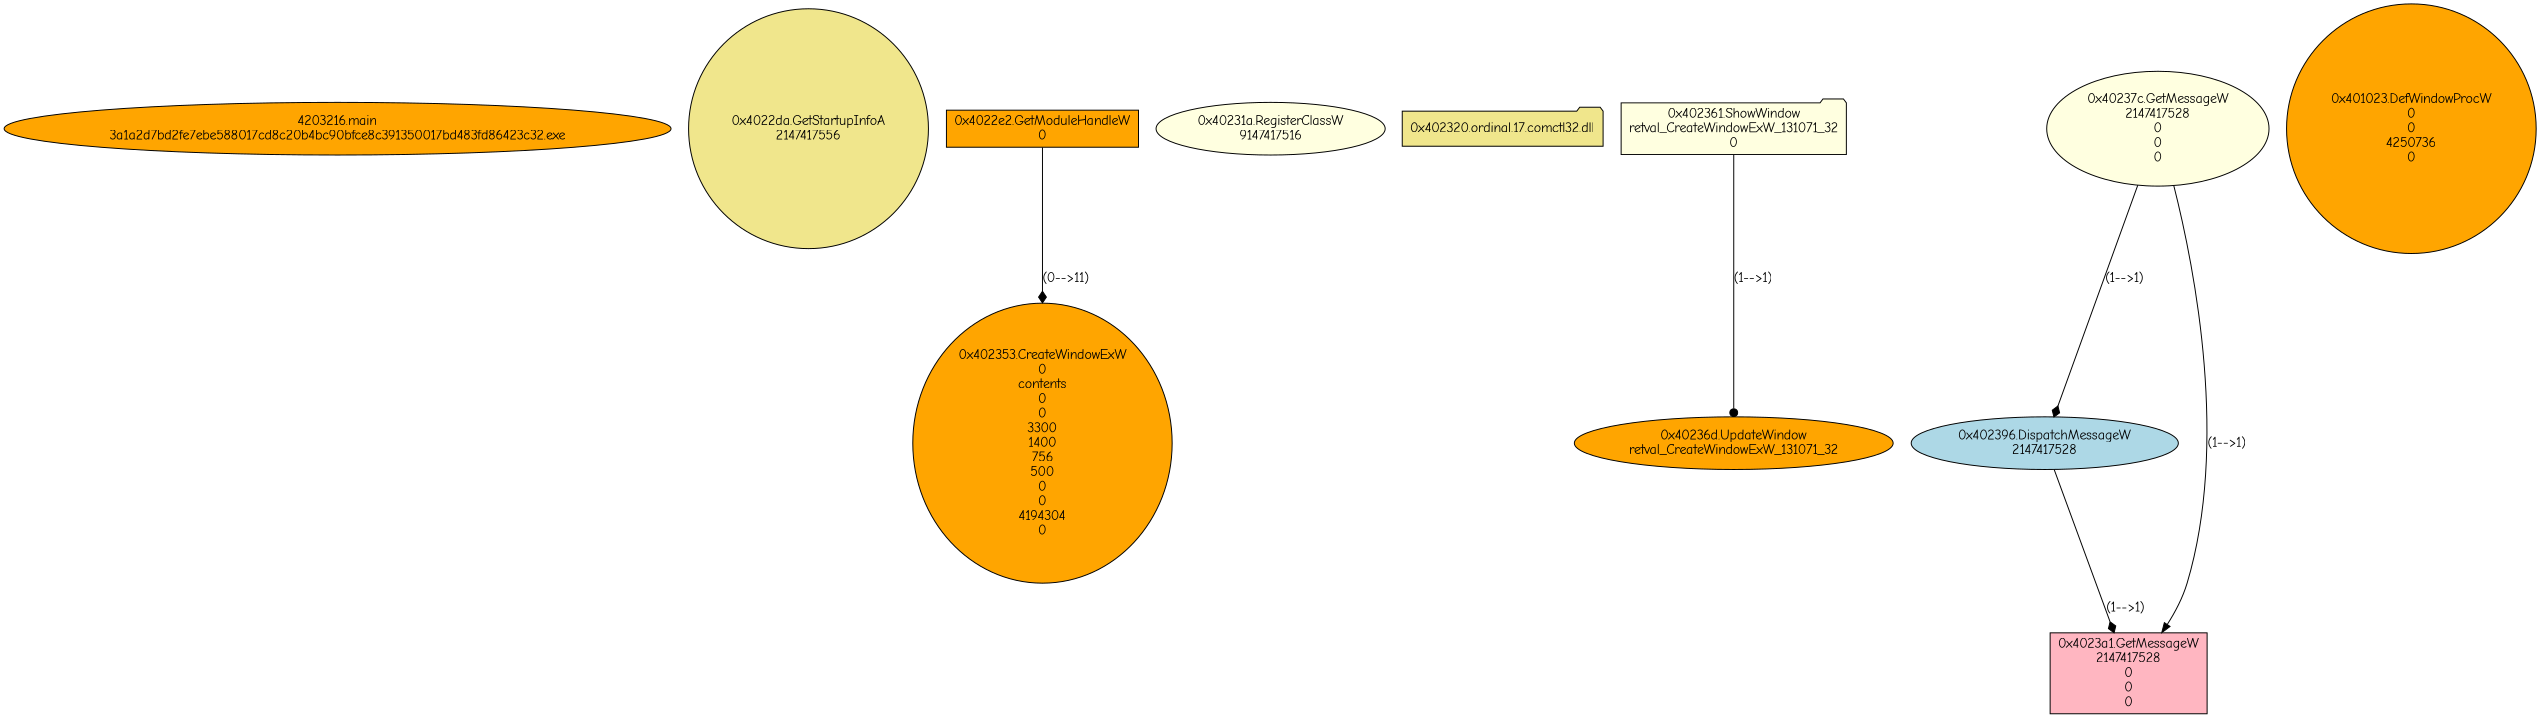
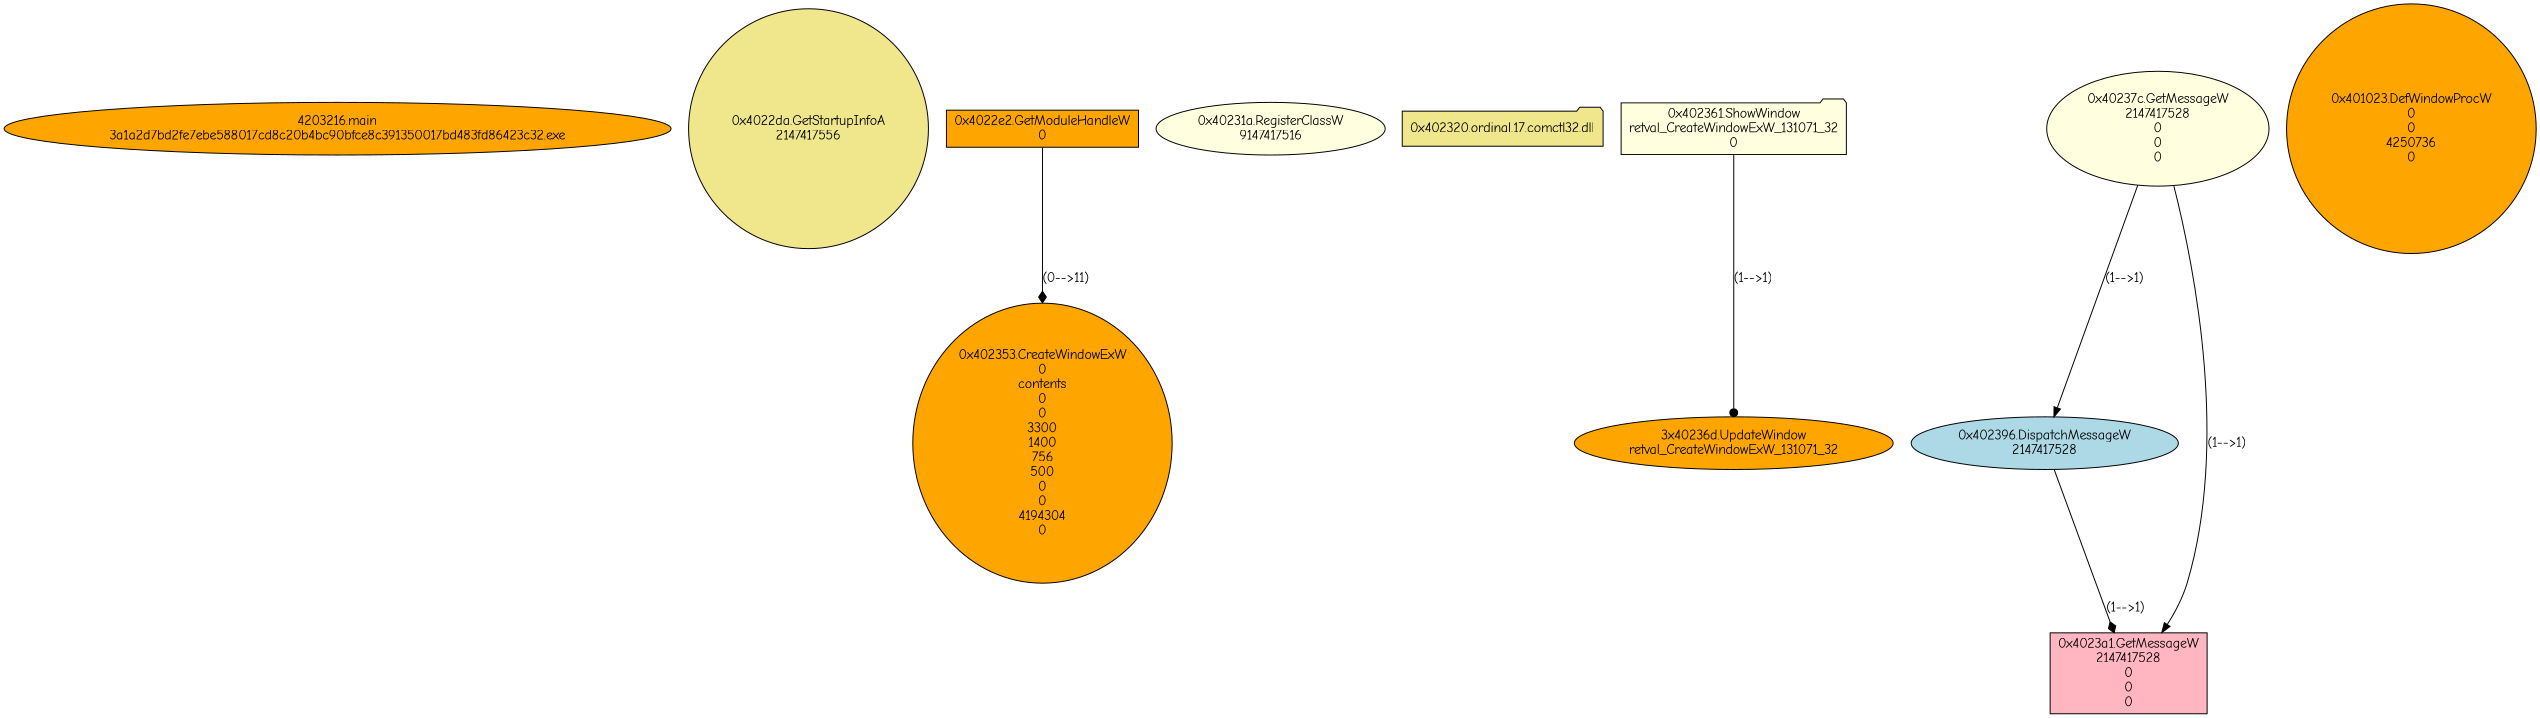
(2098, 296) -> (2098, 296)
(1734, 443) -> (1734, 443)
